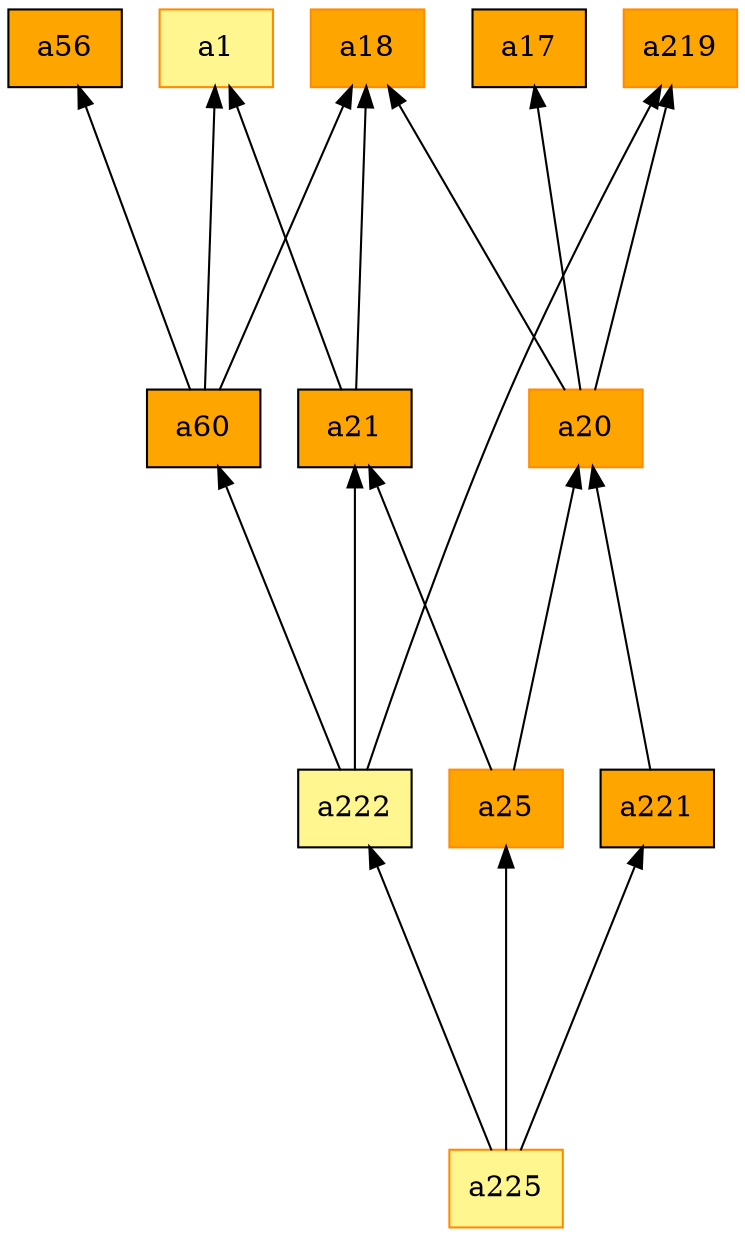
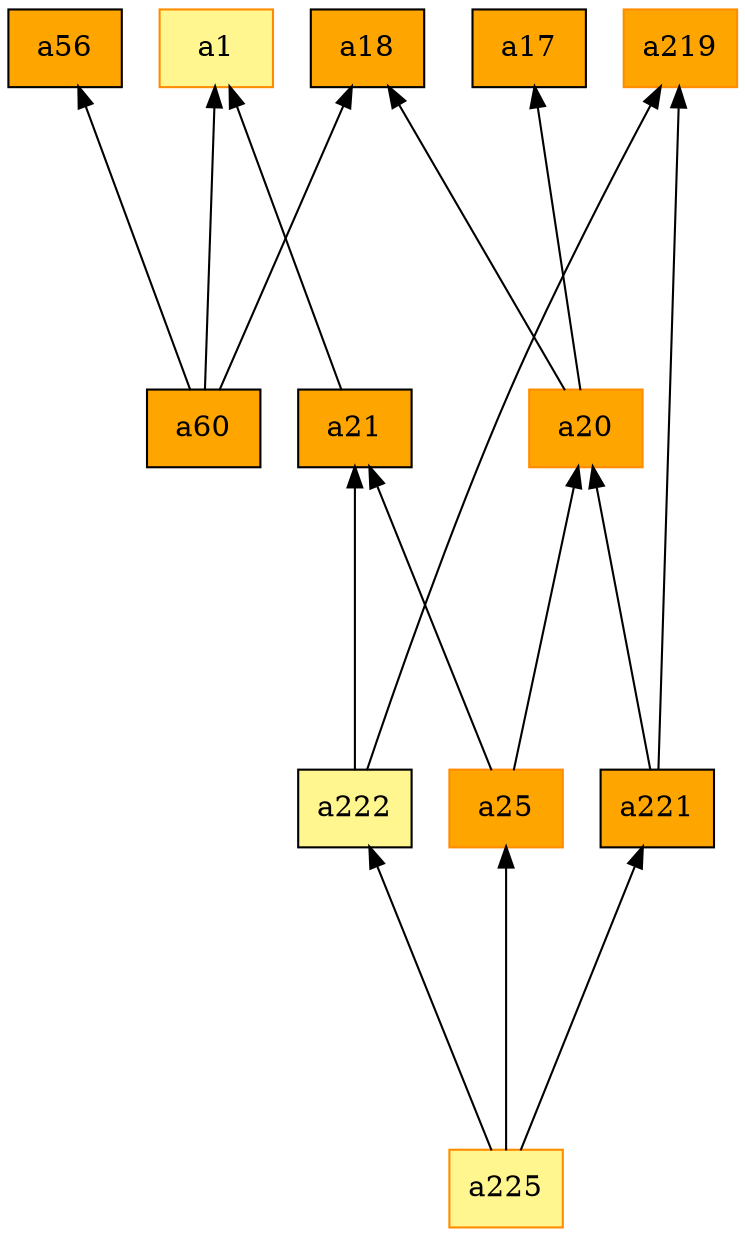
(367, 48) -> (367, 48)
(361, 249) -> none
(630, 249) -> (669, 439)
(283, 629) -> none
